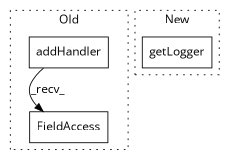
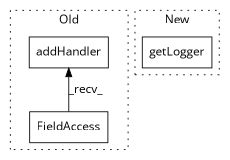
(30, 85) -> (69, 94)
